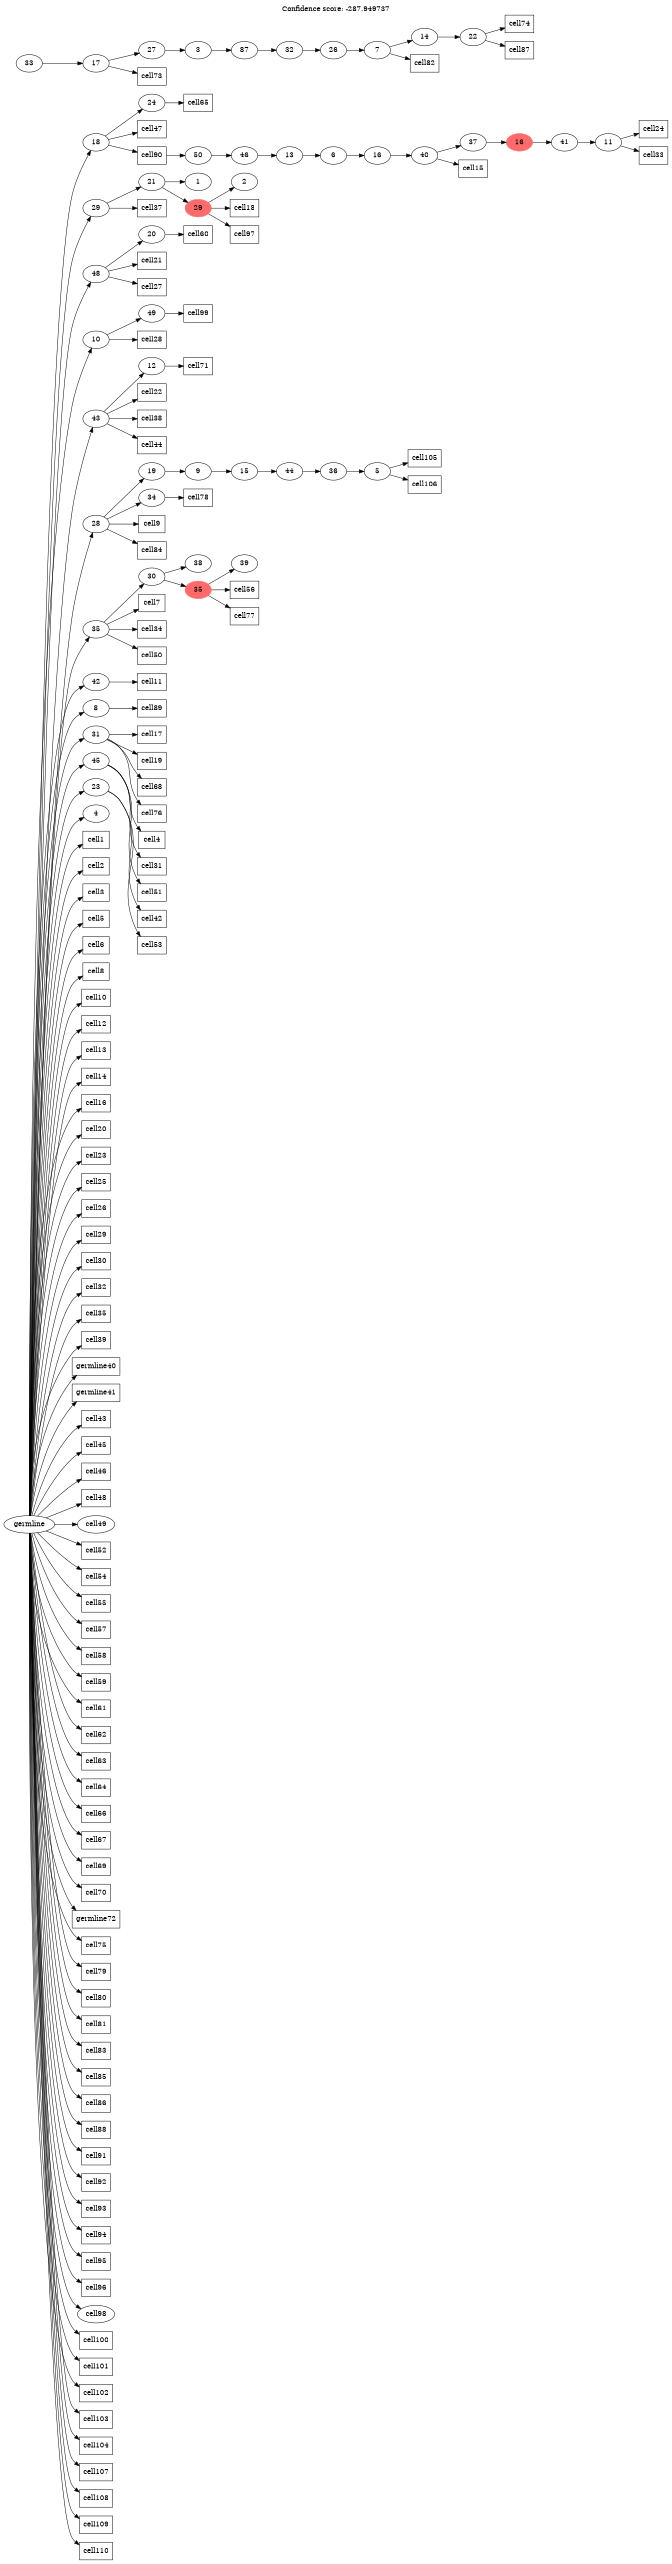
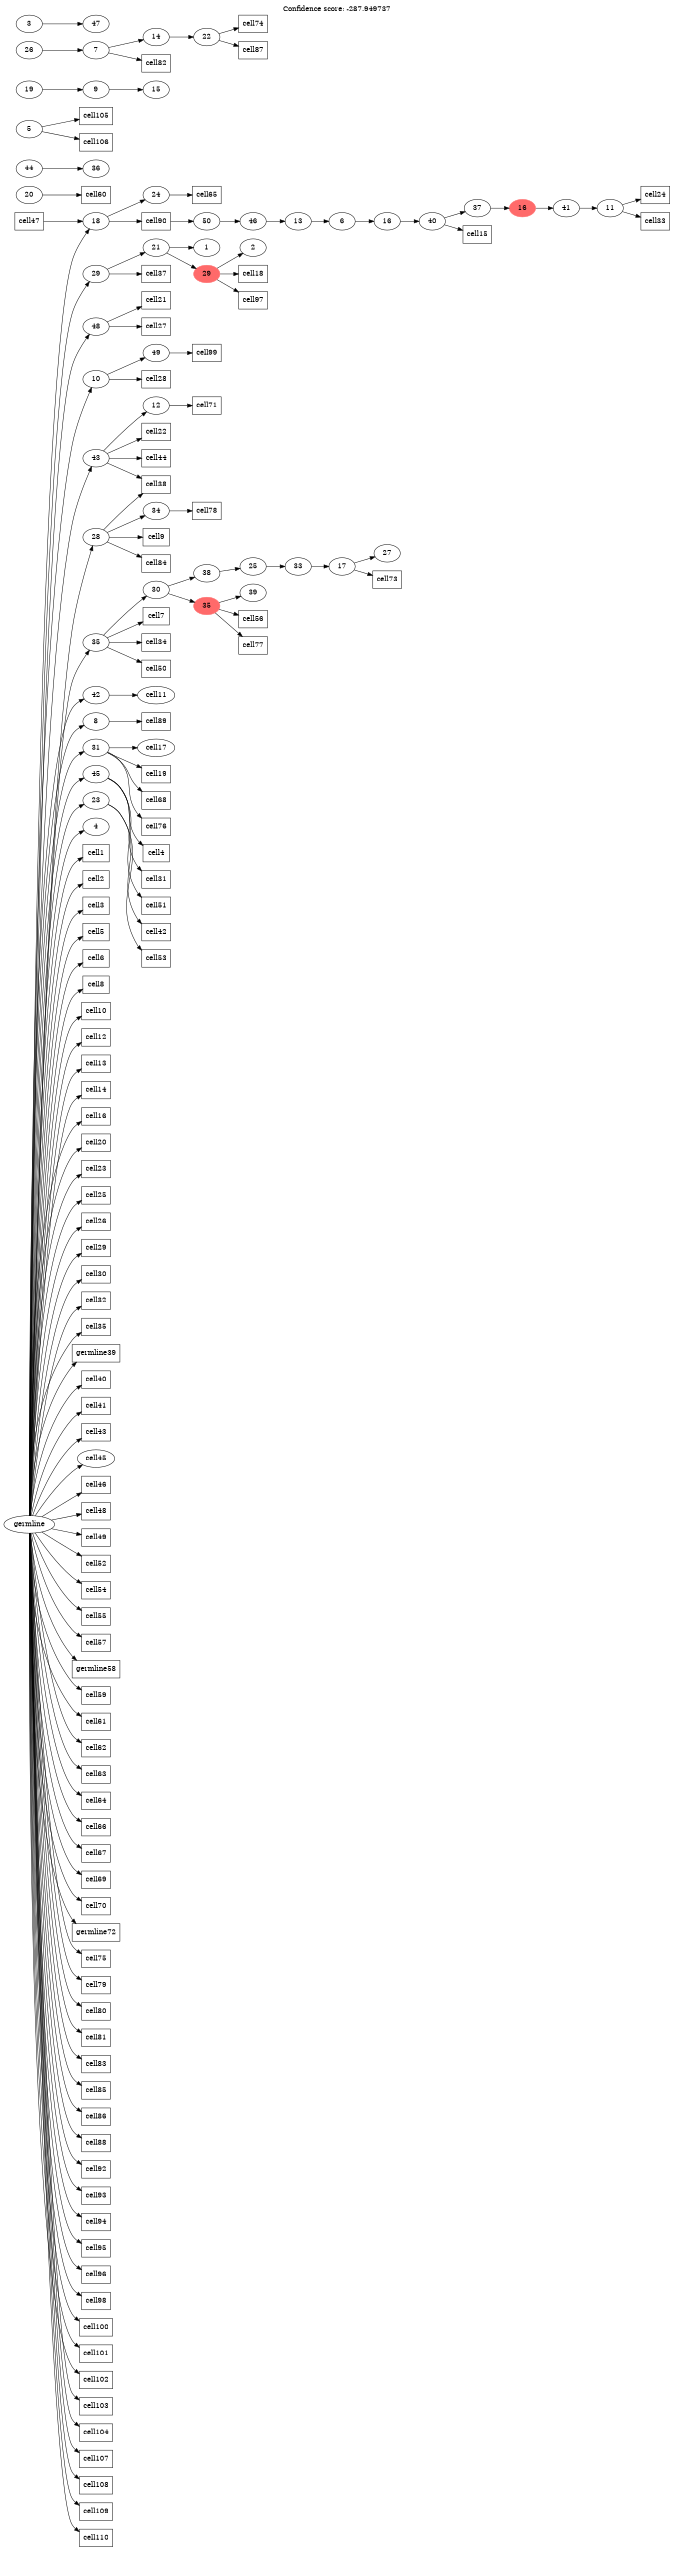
(173, 50) -> none
(244, 50) -> (96, 24)
(290, 50) -> none
(121, 137) -> (61, 221)
(122, 256) -> none
(265, 471) -> none
(353, 471) -> none
(122, 499) -> (121, 513)
none -> (253, 566)
(152, 682) -> (156, 695)
(152, 735) -> (156, 748)
(96, 1340) -> (96, 1353)
(96, 1366) -> (96, 1380)
(96, 1393) -> (96, 1406)
(96, 1445) -> (96, 1459)
(96, 1524) -> (96, 1538)
(96, 1656) -> (96, 1669)
(96, 2156) -> none
(96, 2314) -> (96, 2301)
